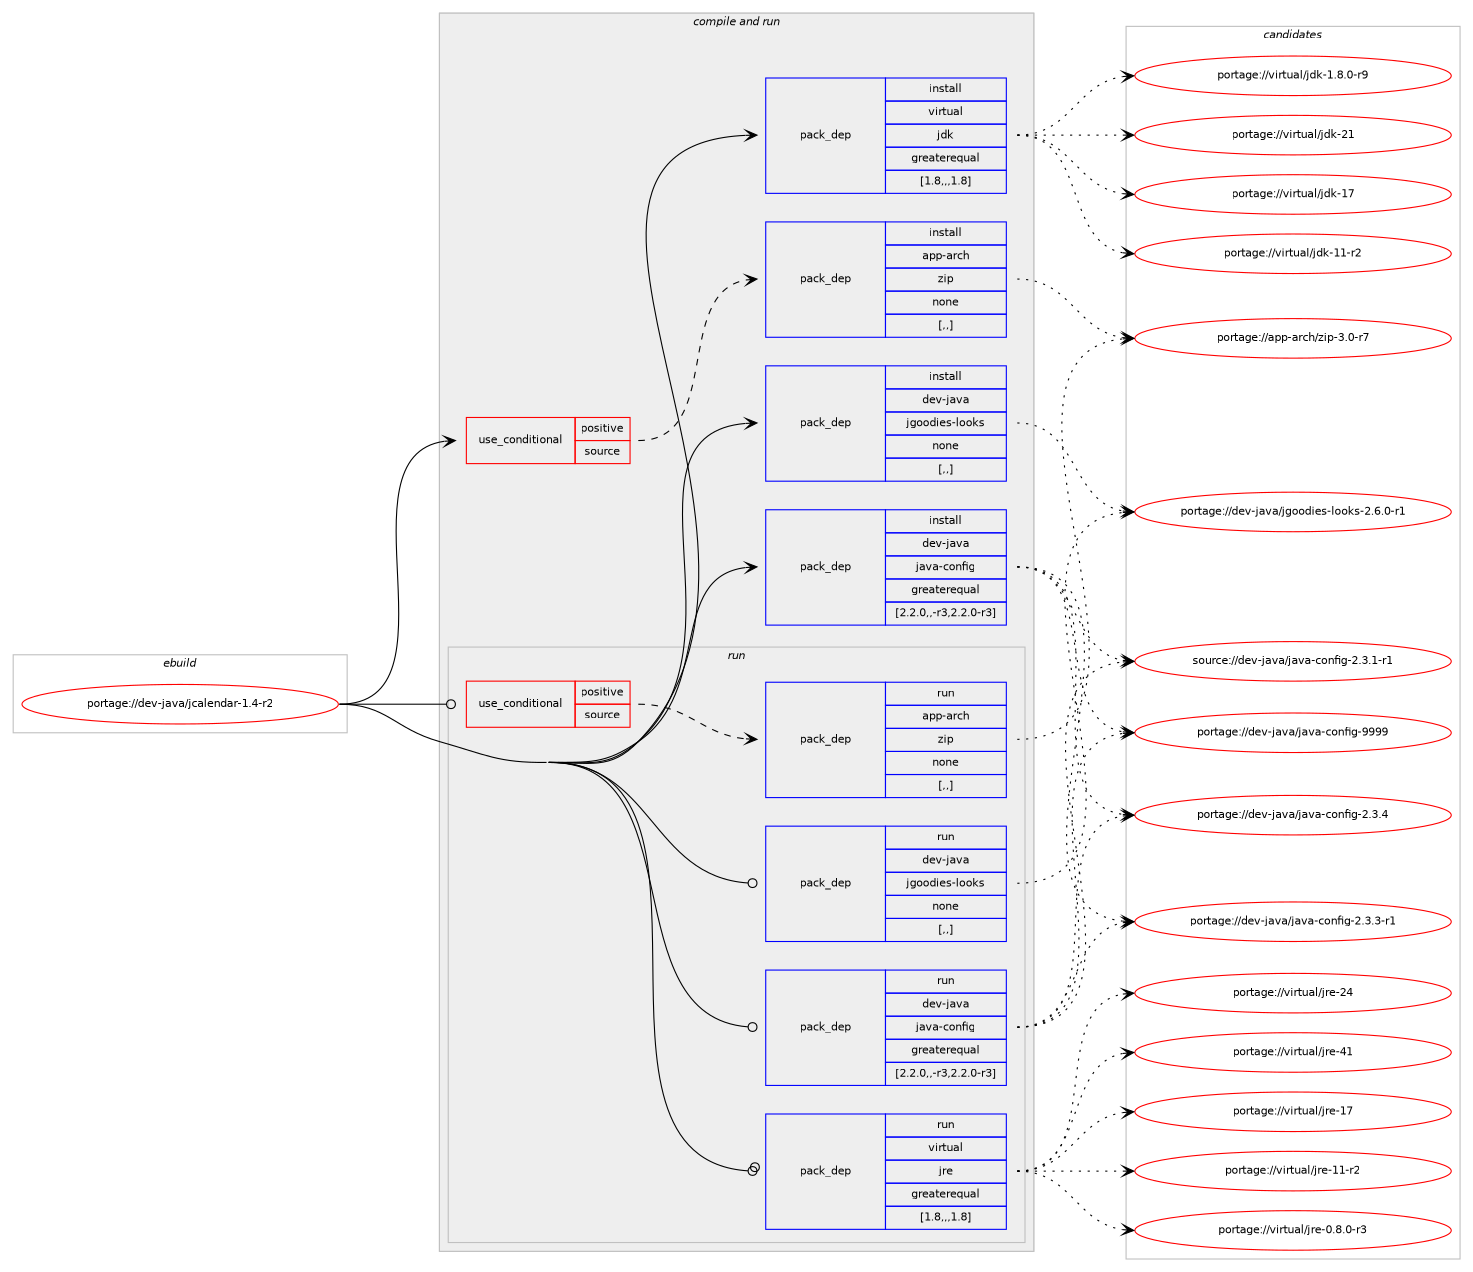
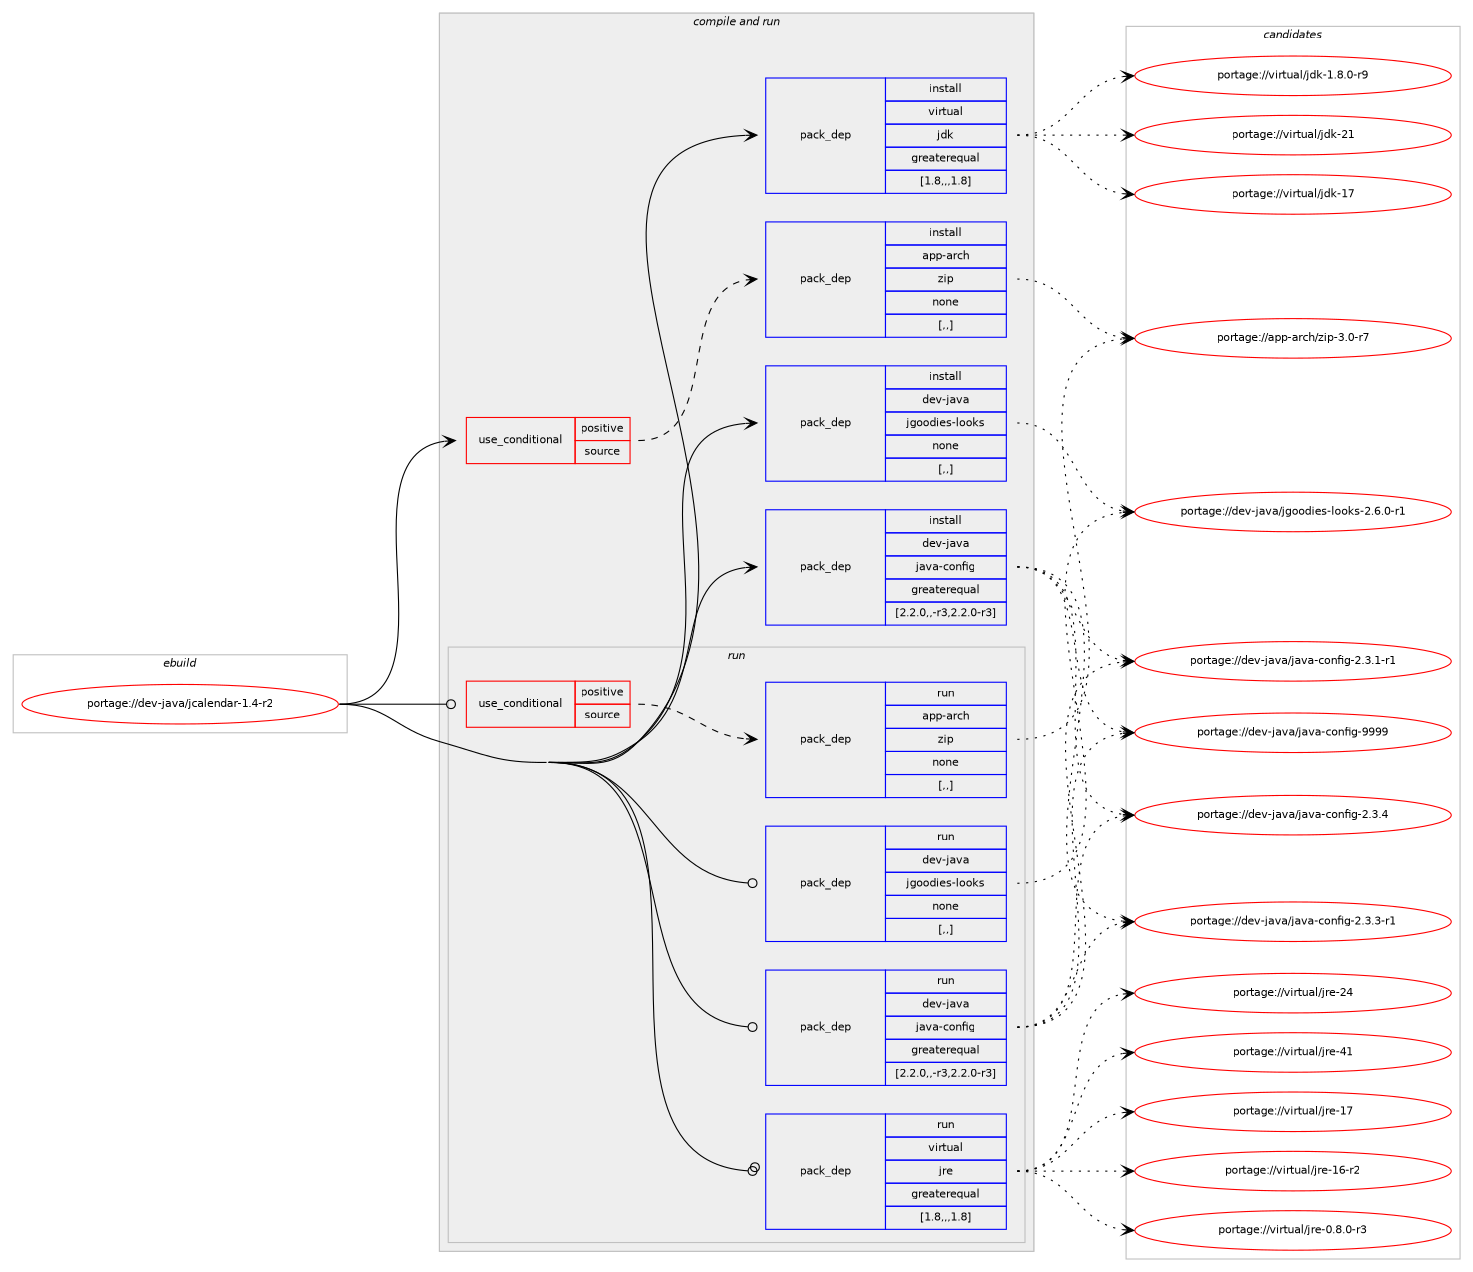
(1293, 254) -> none
(1293, 661) -> (1293, 661)
(1293, 1171) -> (1293, 1171)
